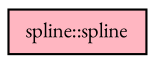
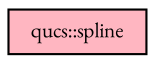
(77, 32) -> (77, 32)
